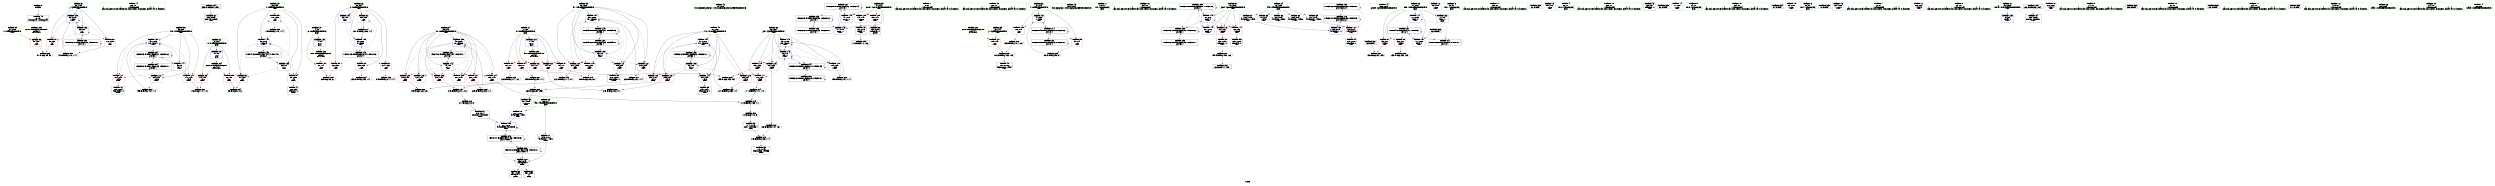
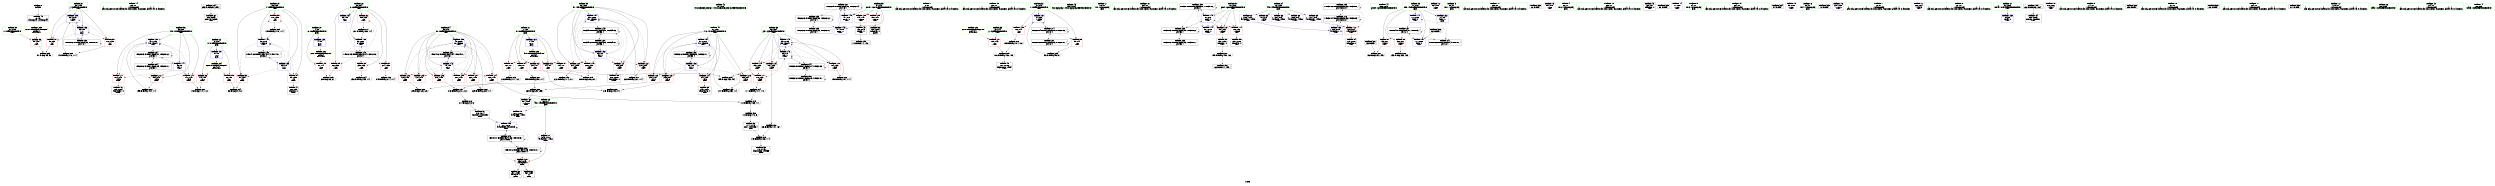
(82, 33) -> (82, 33)
